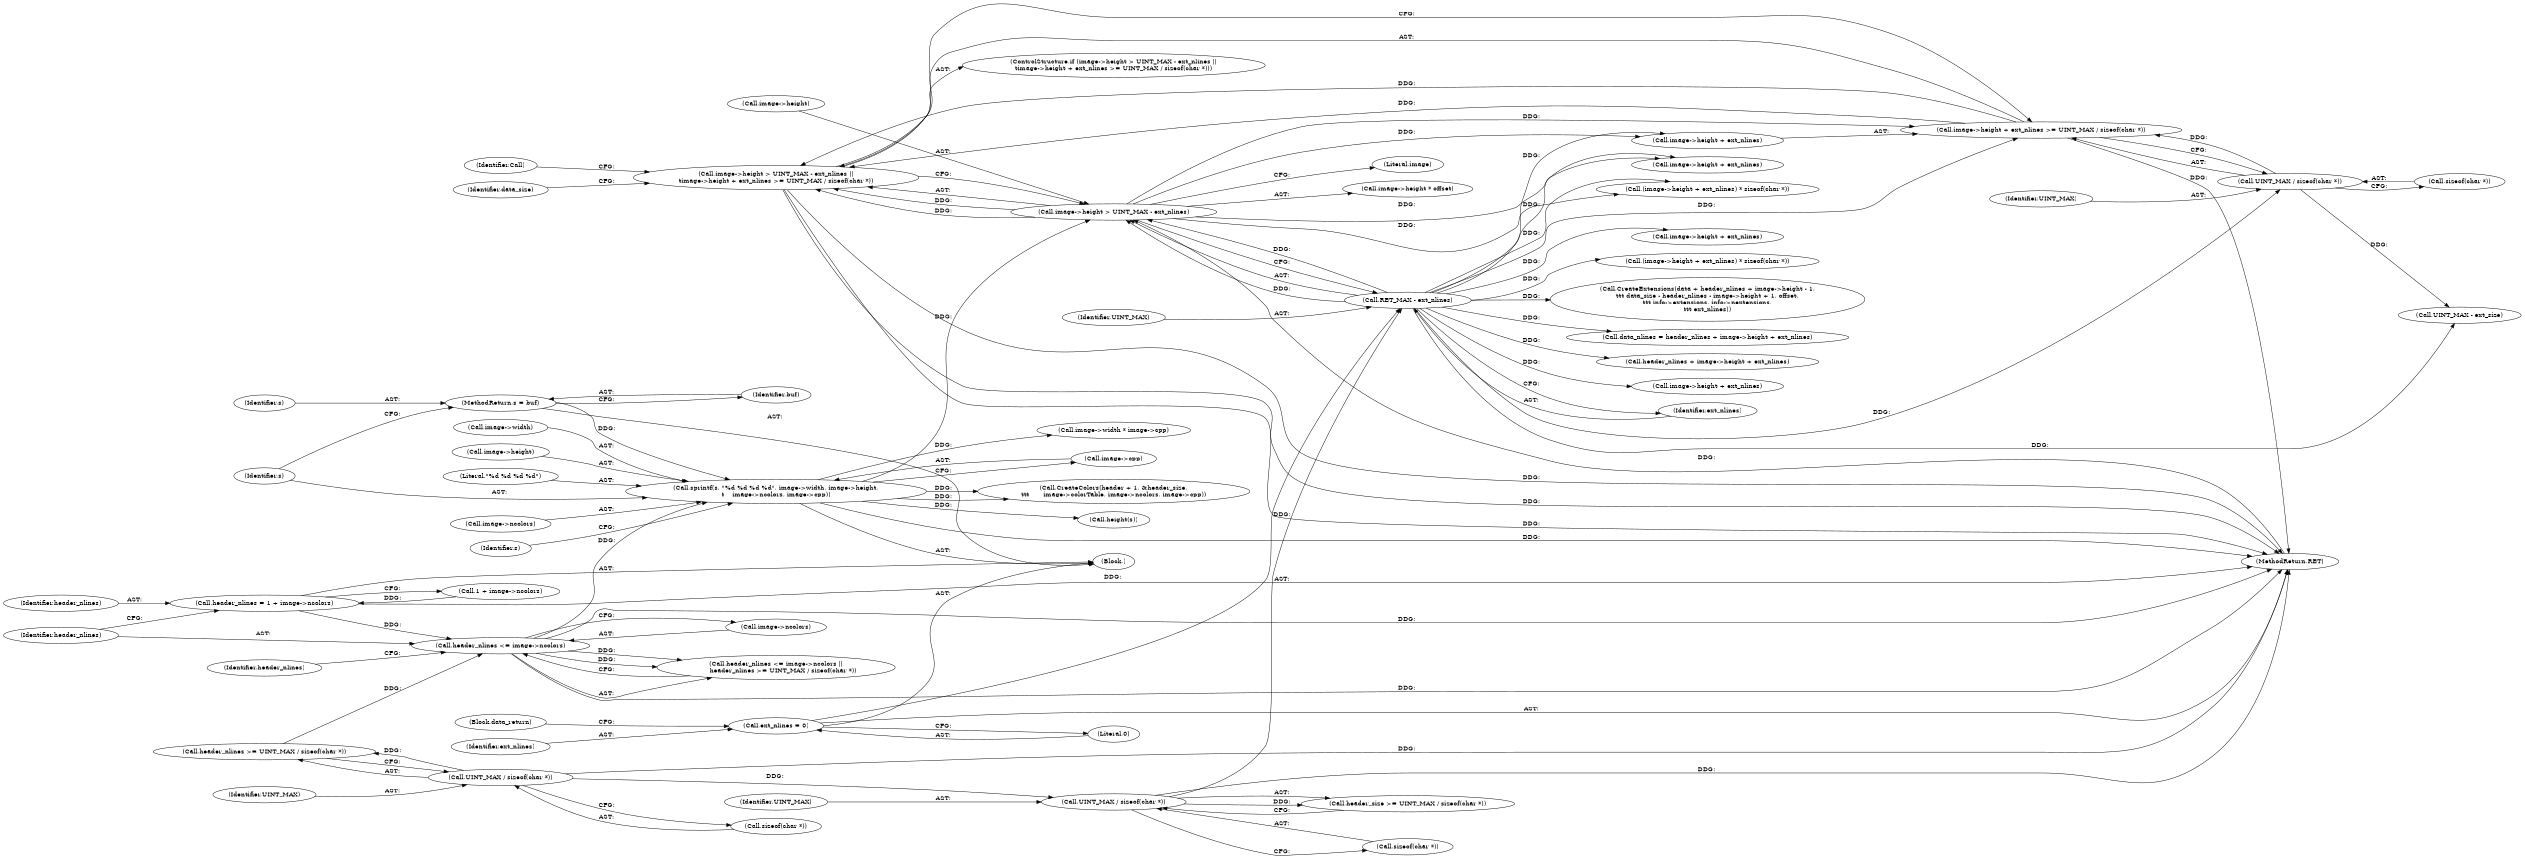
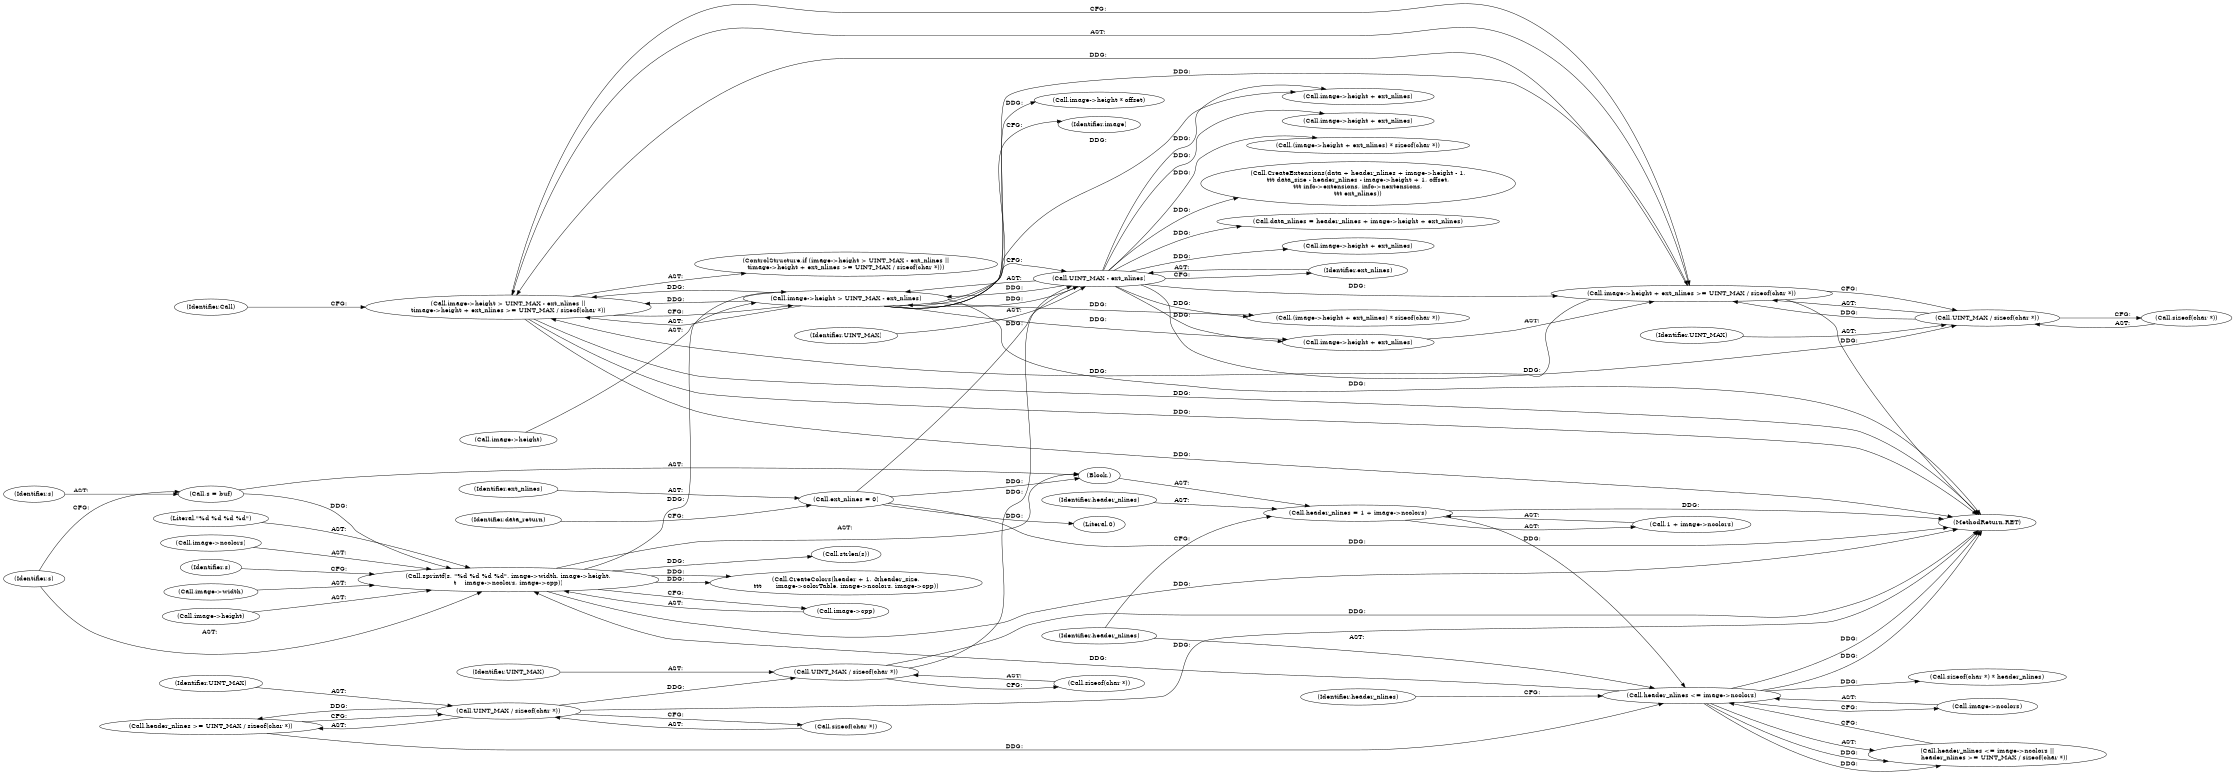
(1408, 164) -> (1099, 125)
(501, 190) -> none
(1283, 195) -> (1015, 103)
(1408, 300) -> (1099, 279)
(2460, 315) -> none
(1708, 362) -> none
(776, 395) -> none
(501, 403) -> (211, 494)
(1114, 430) -> none
(1690, 472) -> (1466, 389)
(1114, 520) -> (846, 554)
(694, 570) -> (1212, 492)
(1283, 579) -> (1692, 505)
(394, 588) -> (1533, 527)
(944, 593) -> (1015, 482)
(394, 598) -> (1533, 515)
none -> (1987, 677)
(1533, 709) -> (1358, 542)
(501, 722) -> (508, 520)
(944, 726) -> (1015, 516)
(955, 739) -> none
(1408, 804) -> none
